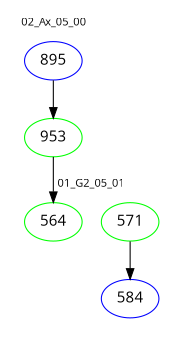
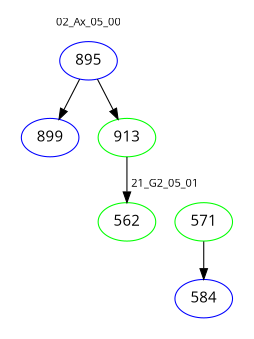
none -> (50, 138)
(53, 138) -> (127, 138)
(92, 184) -> (165, 184)
(53, 222) -> (127, 222)
